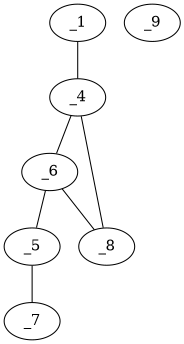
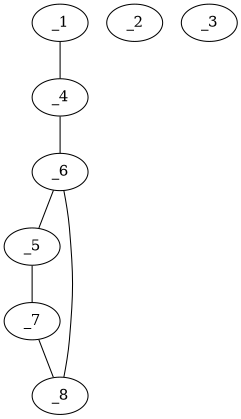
none -> (135, 23)
(152, 23) -> (209, 23)
(92, 172) -> (46, 358)
